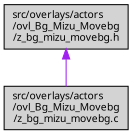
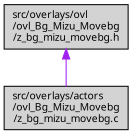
(66, 27) -> (66, 27)
